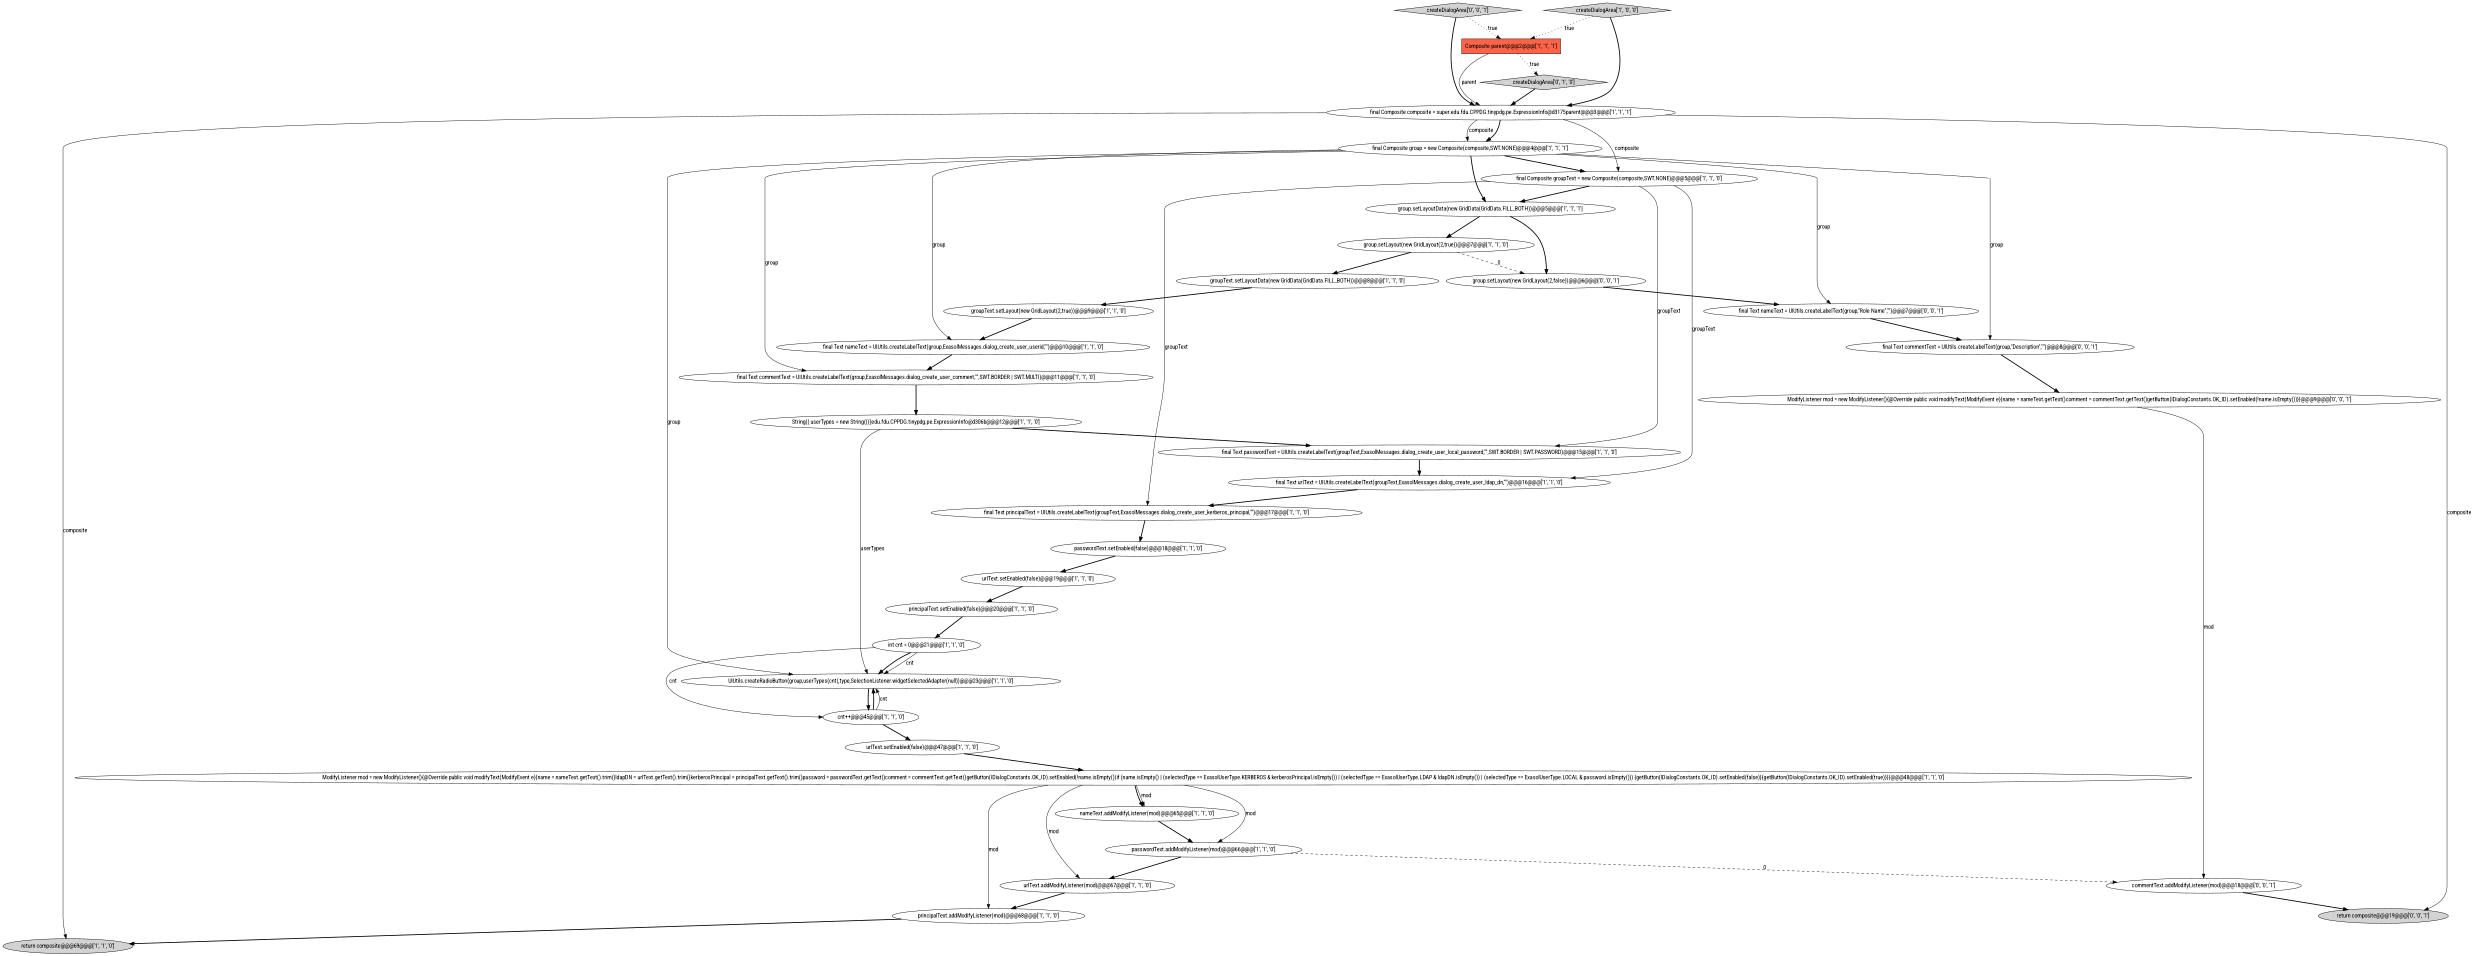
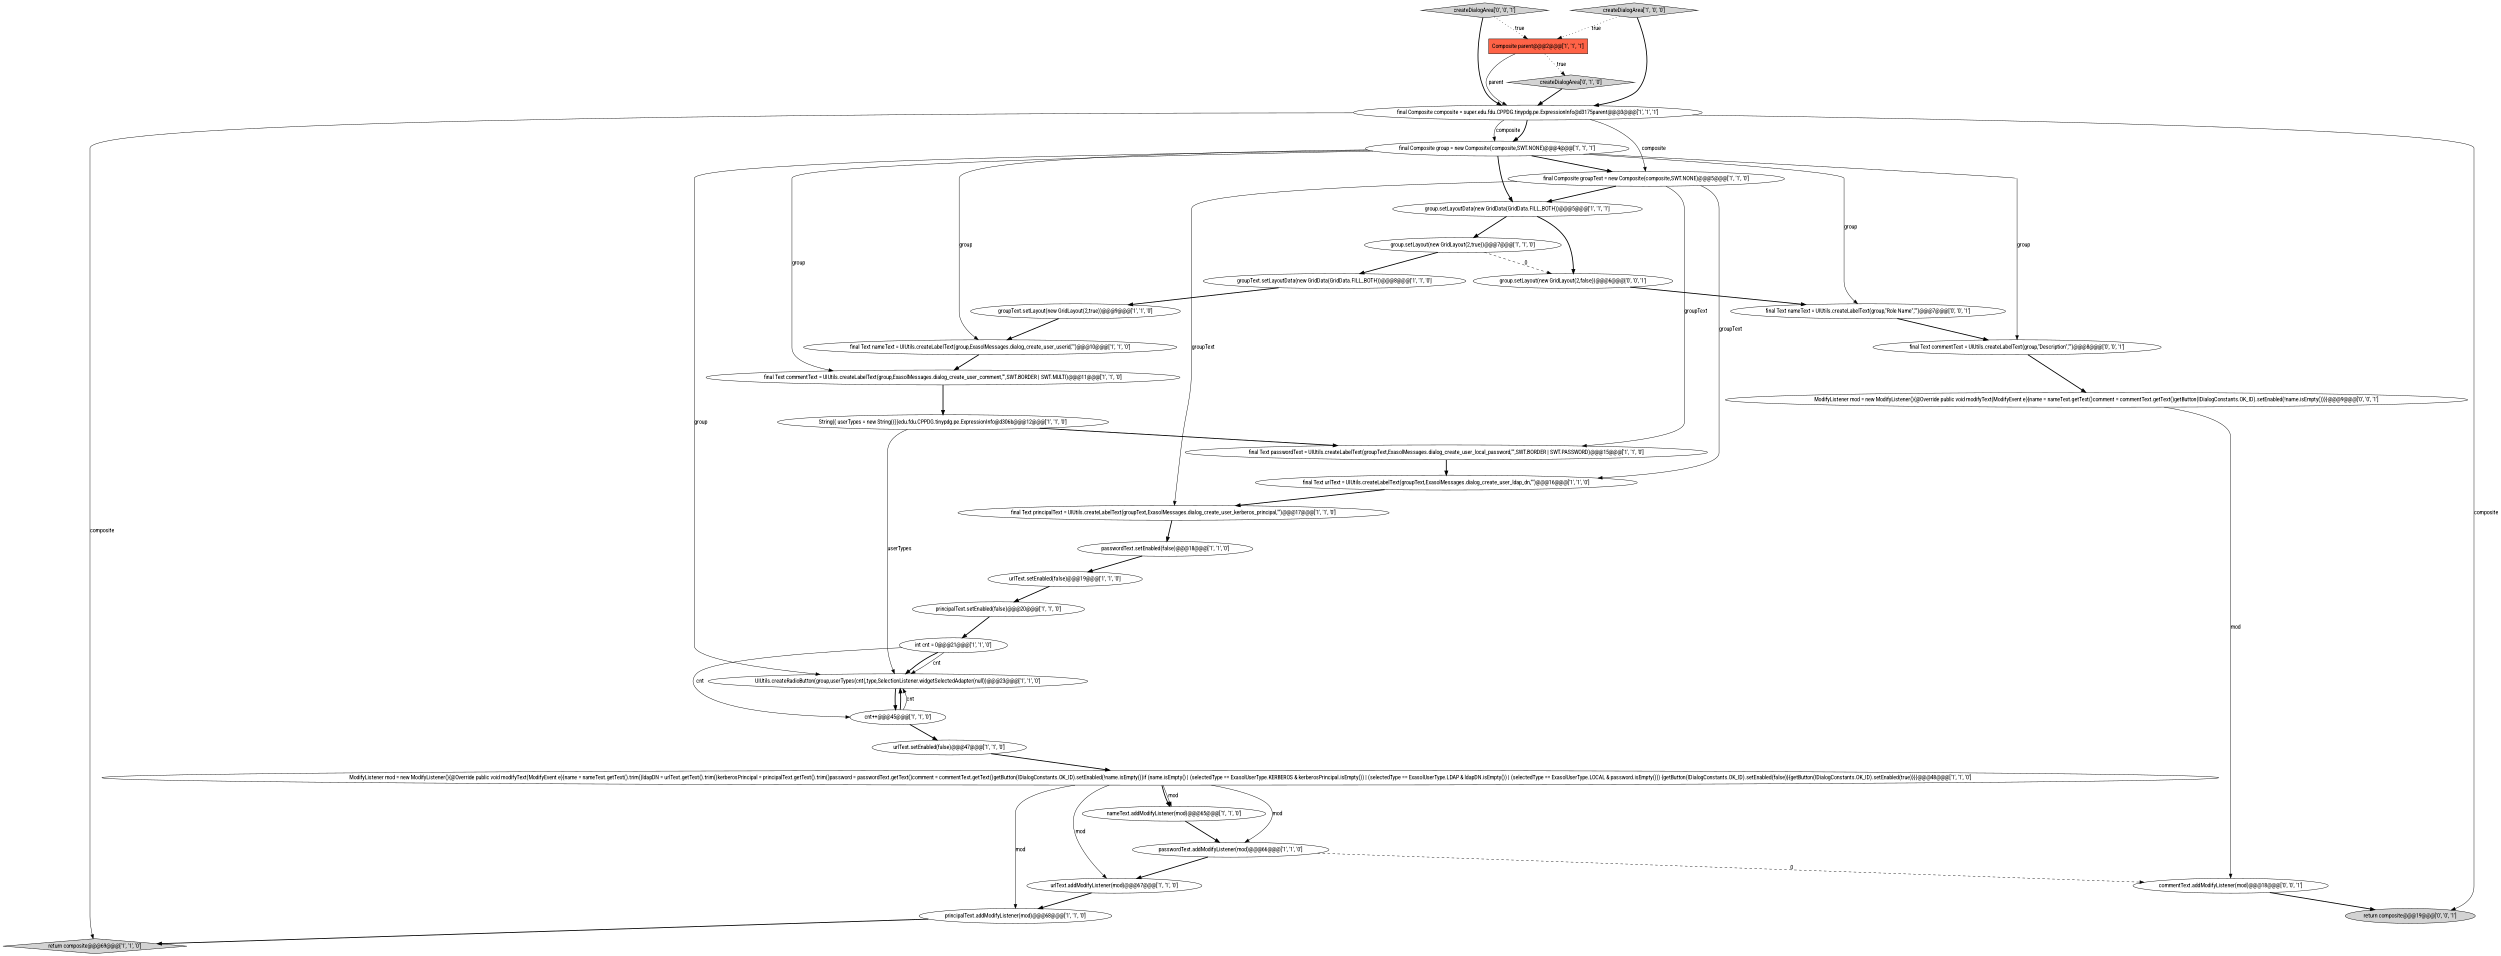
(68, 946) -> (95, 946)
